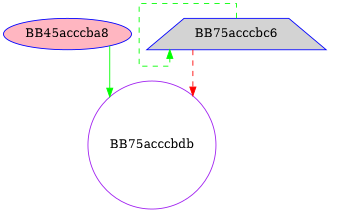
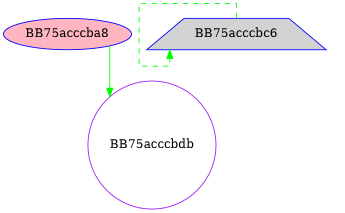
(67, 34) -> (67, 34)
(193, 68) -> none
